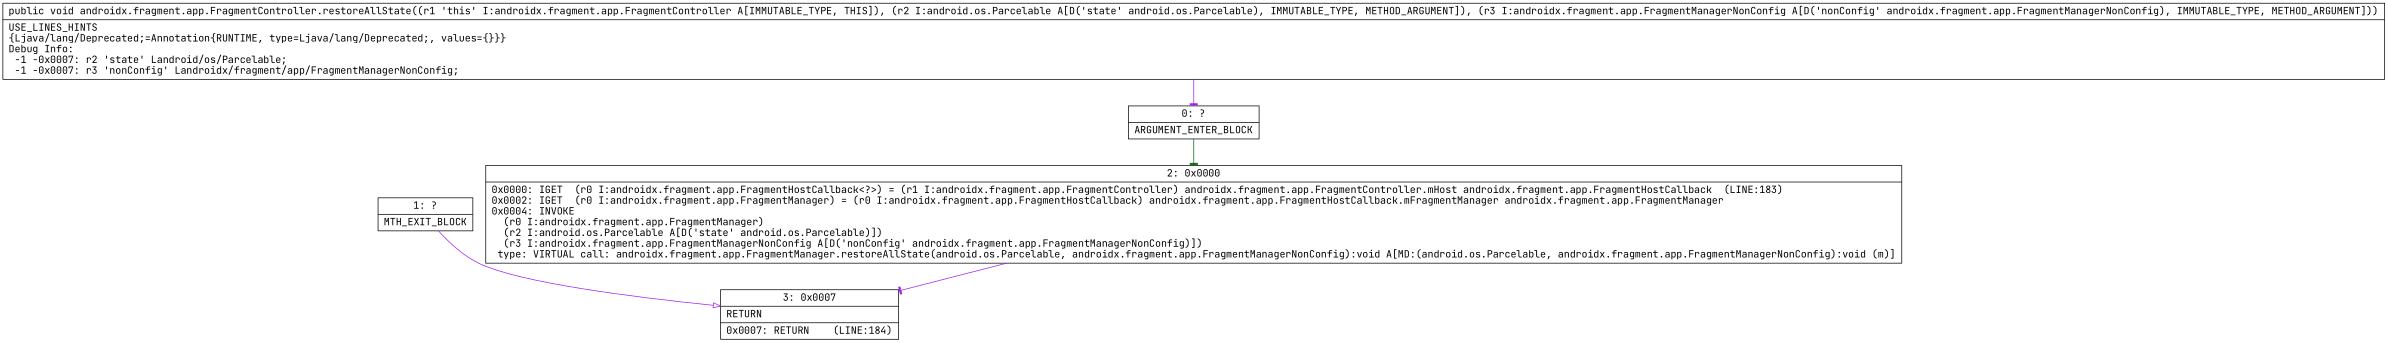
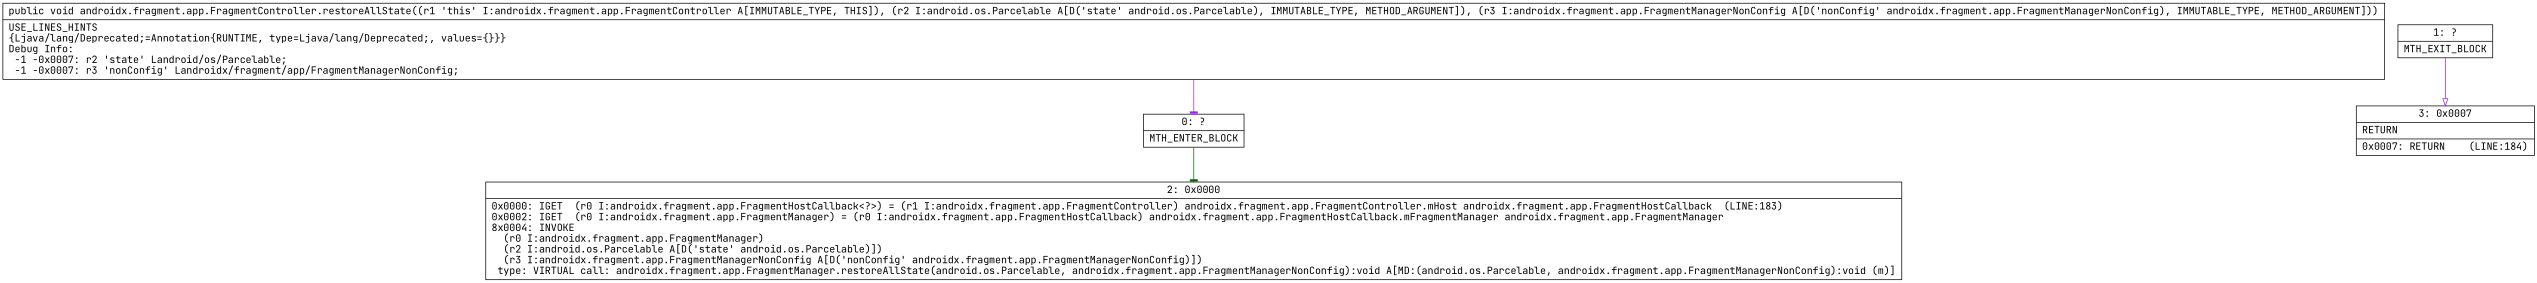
(1194, 130) -> (1194, 139)
(539, 211) -> (539, 228)
(954, 277) -> none
